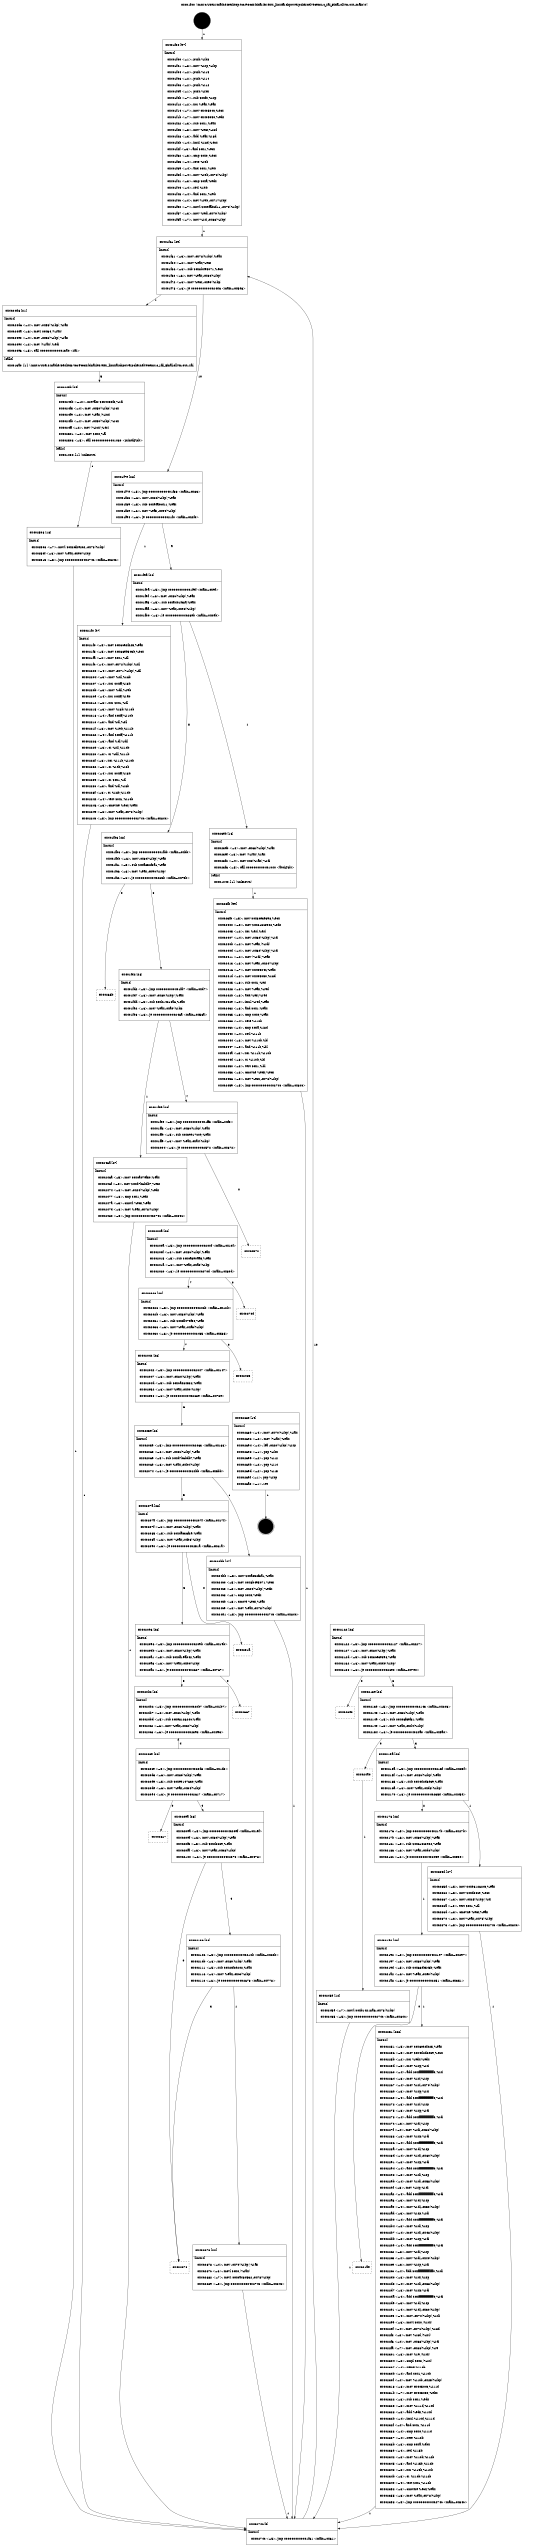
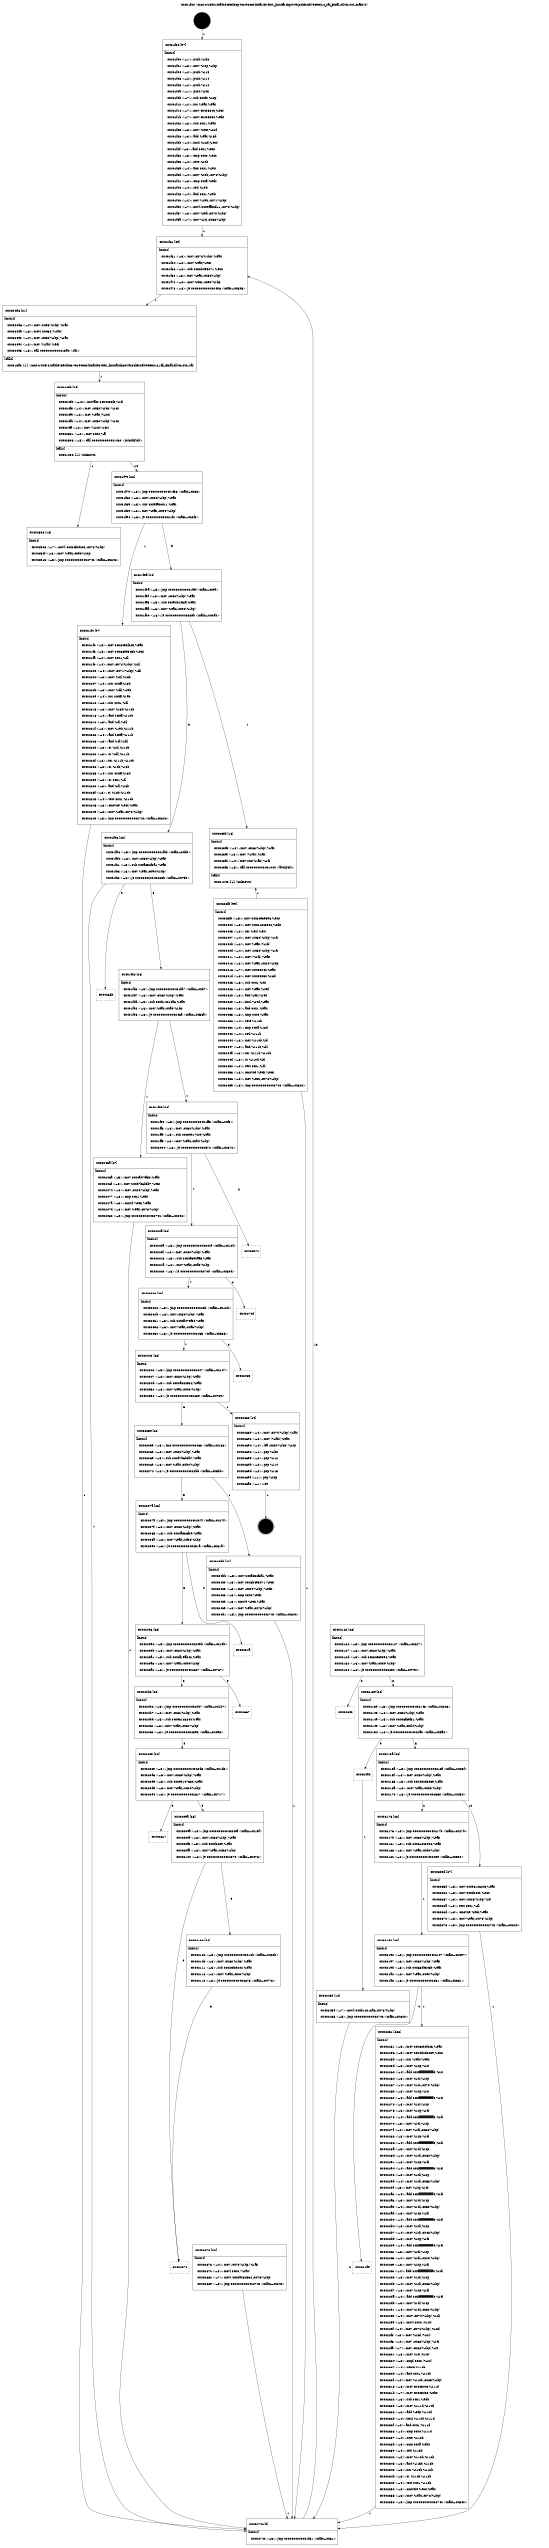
(101, 377) -> (101, 377)
(195, 384) -> (133, 465)
(253, 892) -> (256, 894)
none -> (192, 1189)
none -> (224, 1407)
(74, 1625) -> (92, 1758)
(178, 1745) -> (182, 1742)
(470, 1806) -> (470, 1806)
(236, 2115) -> none
(349, 2267) -> (349, 2267)
